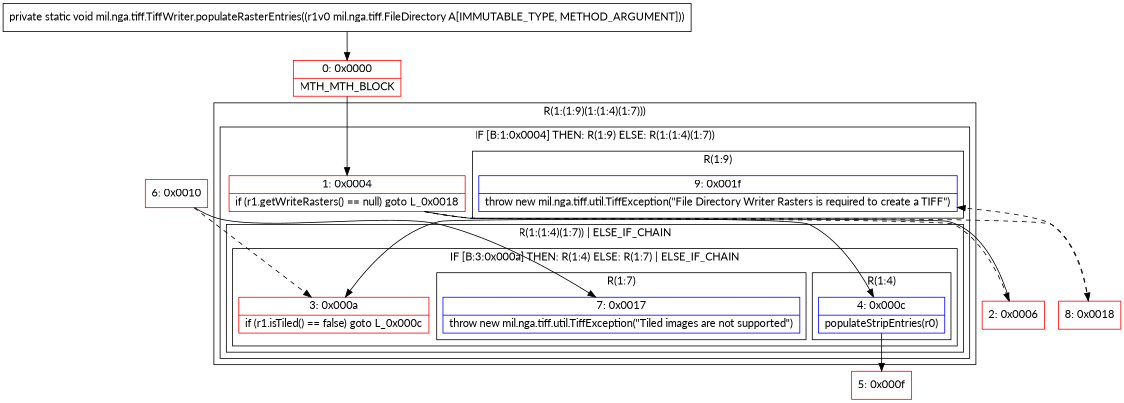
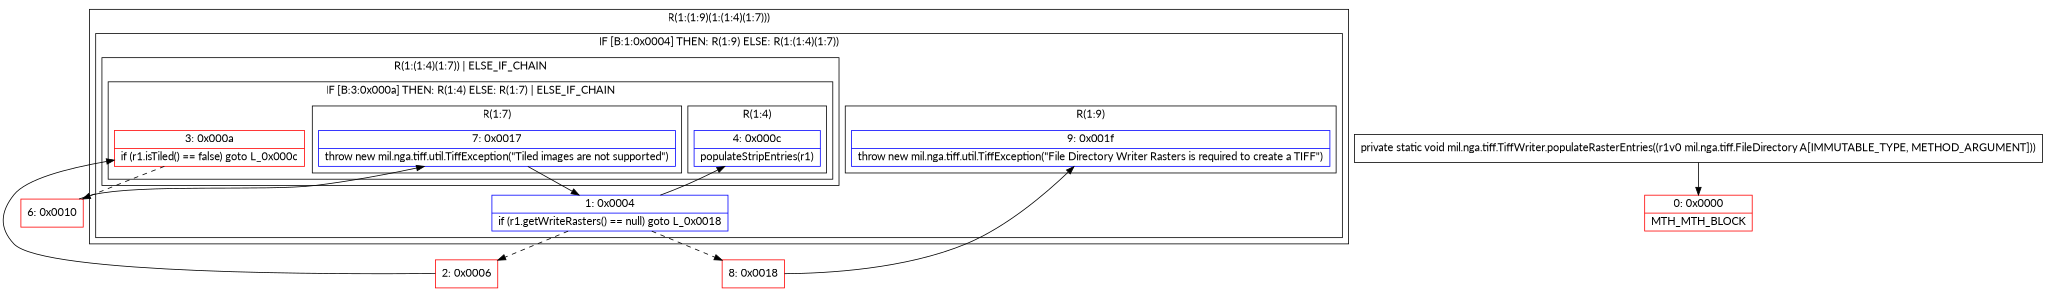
(347, 132) -> (550, 179)
(347, 194) -> (610, 213)
(1030, 217) -> (938, 254)
(255, 254) -> (144, 174)
(882, 324) -> (757, 157)
(882, 385) -> none
